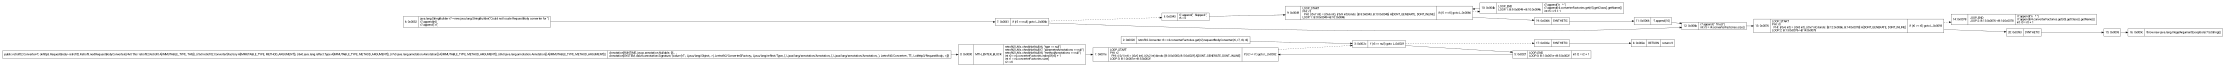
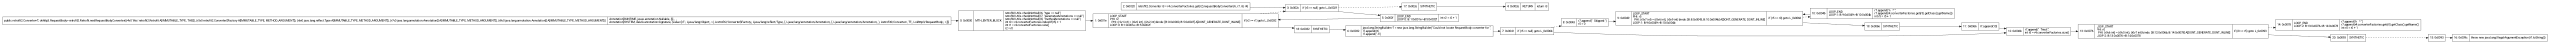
none -> (1312, 29)
(2071, 32) -> (2396, 38)
